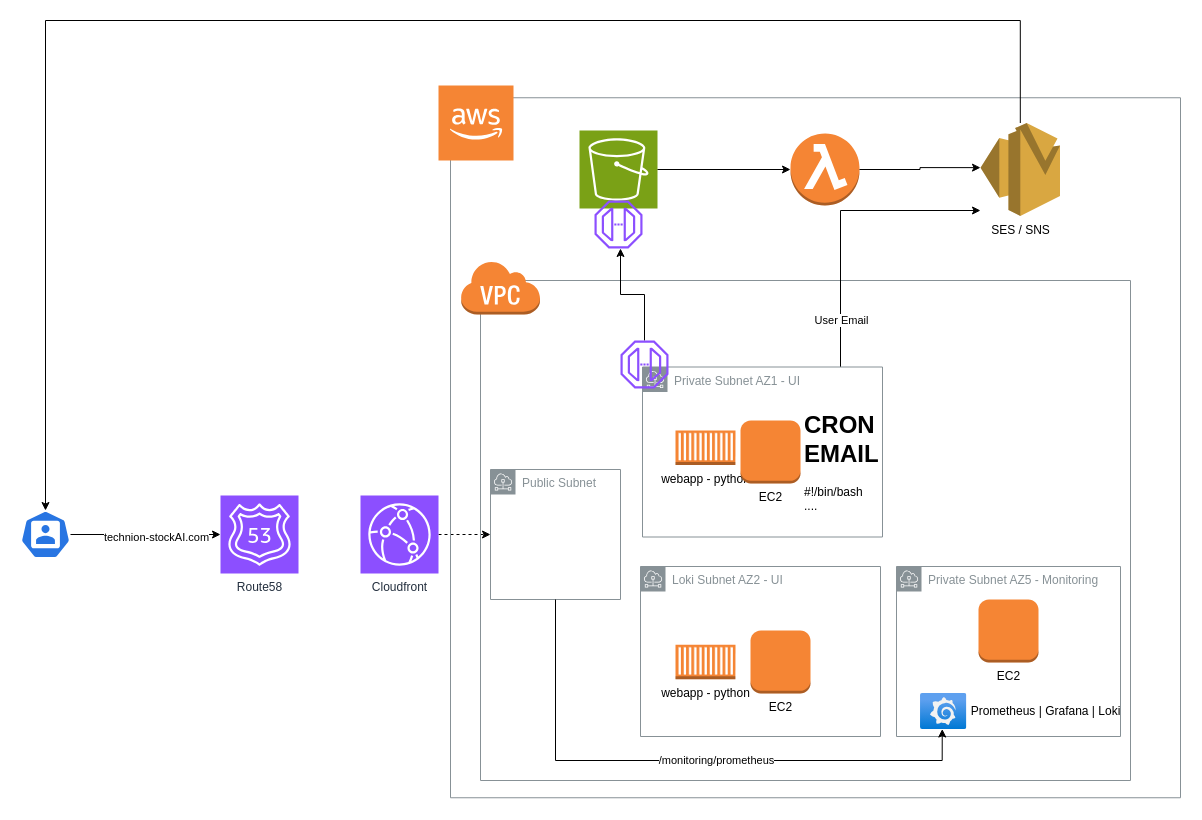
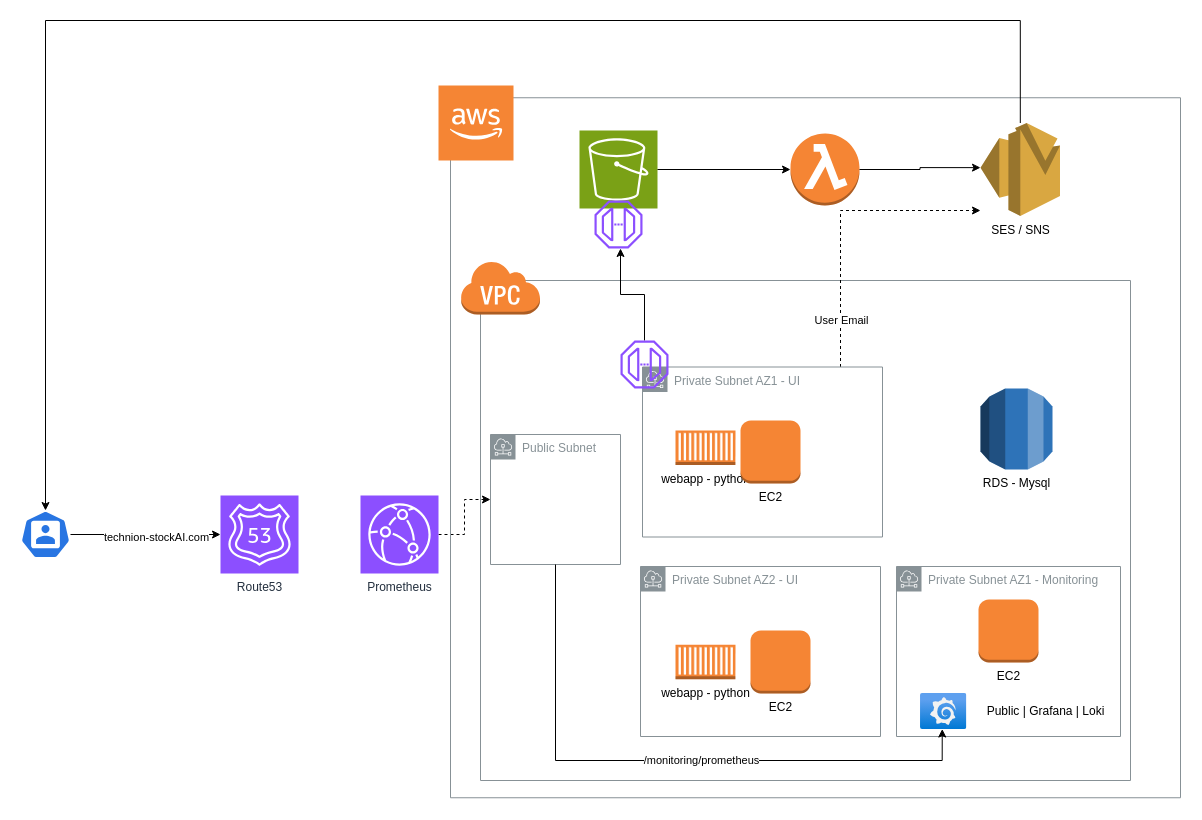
(855, 211) -> (855, 211)
none -> (1017, 429)
(843, 457) -> none
(556, 535) -> (556, 500)
(732, 581) -> (742, 581)
(1022, 581) -> (1022, 581)
(260, 588) -> (260, 588)
(400, 588) -> (400, 588)
(1046, 712) -> (1046, 712)
